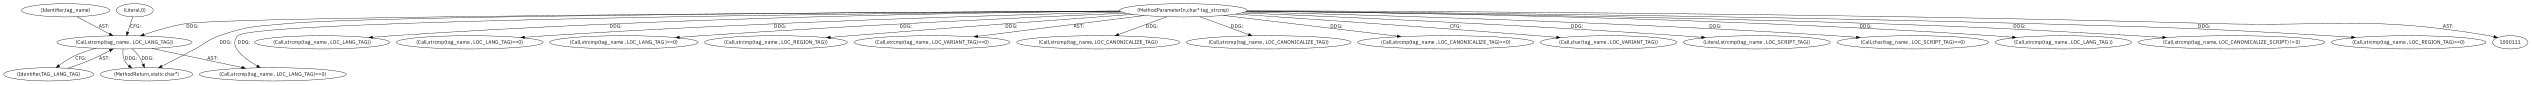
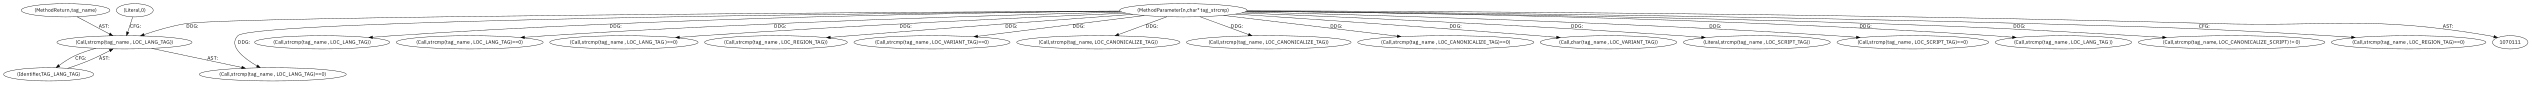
(66, 10) -> (66, 10)
(1079, 26) -> (1079, 26)
(1456, 26) -> (1456, 26)
(2205, 26) -> (2205, 26)
(1913, 42) -> (1913, 42)
(2510, 42) -> (2510, 42)
(147, 74) -> none
